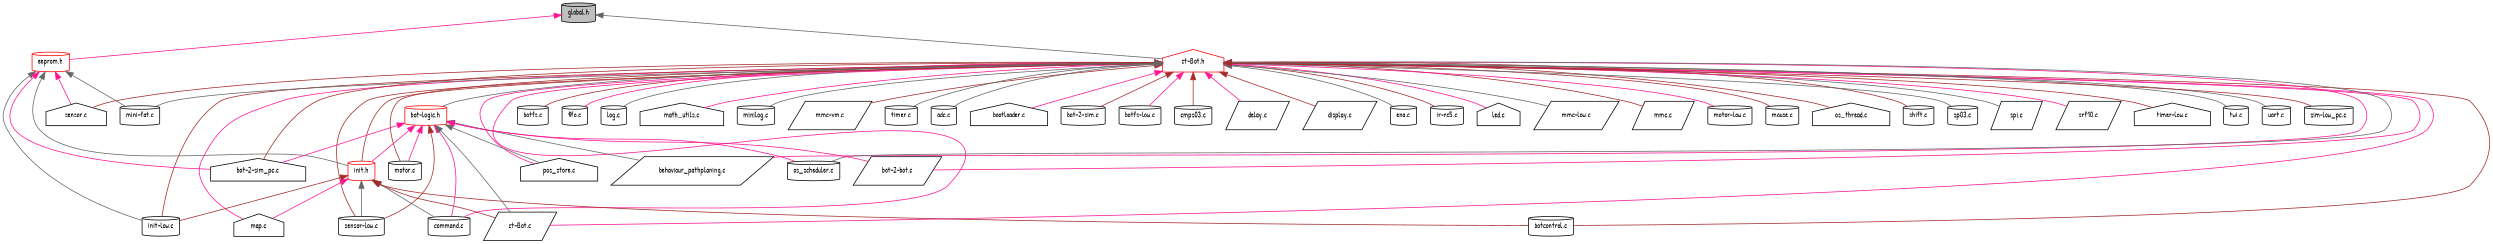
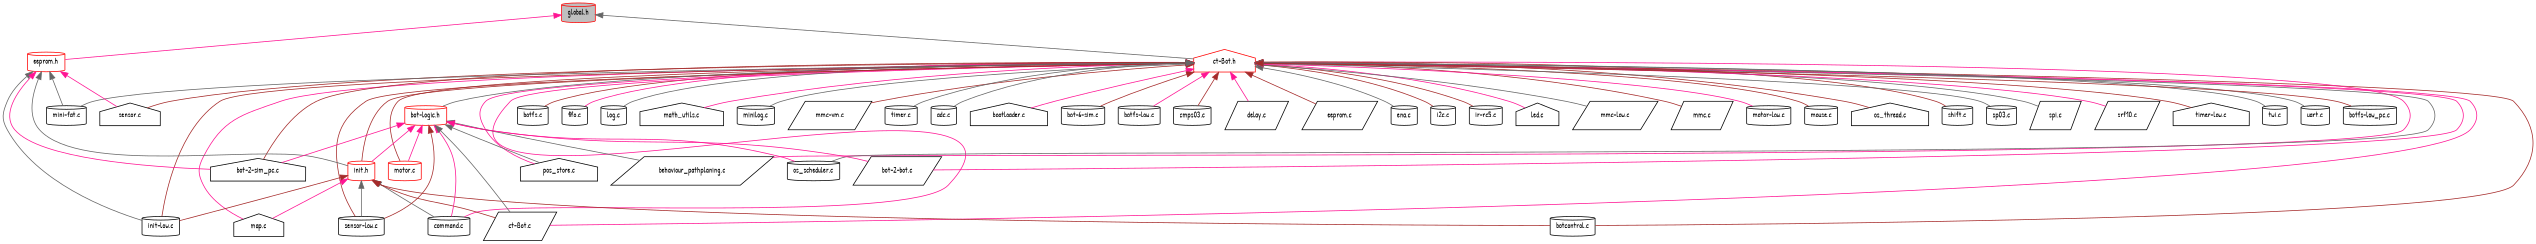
(579, 13) -> (578, 13)
(1083, 116) -> (1083, 116)
(1340, 116) -> (1340, 116)
none -> (1443, 116)
(2329, 116) -> (2370, 116)
(405, 171) -> (405, 171)
